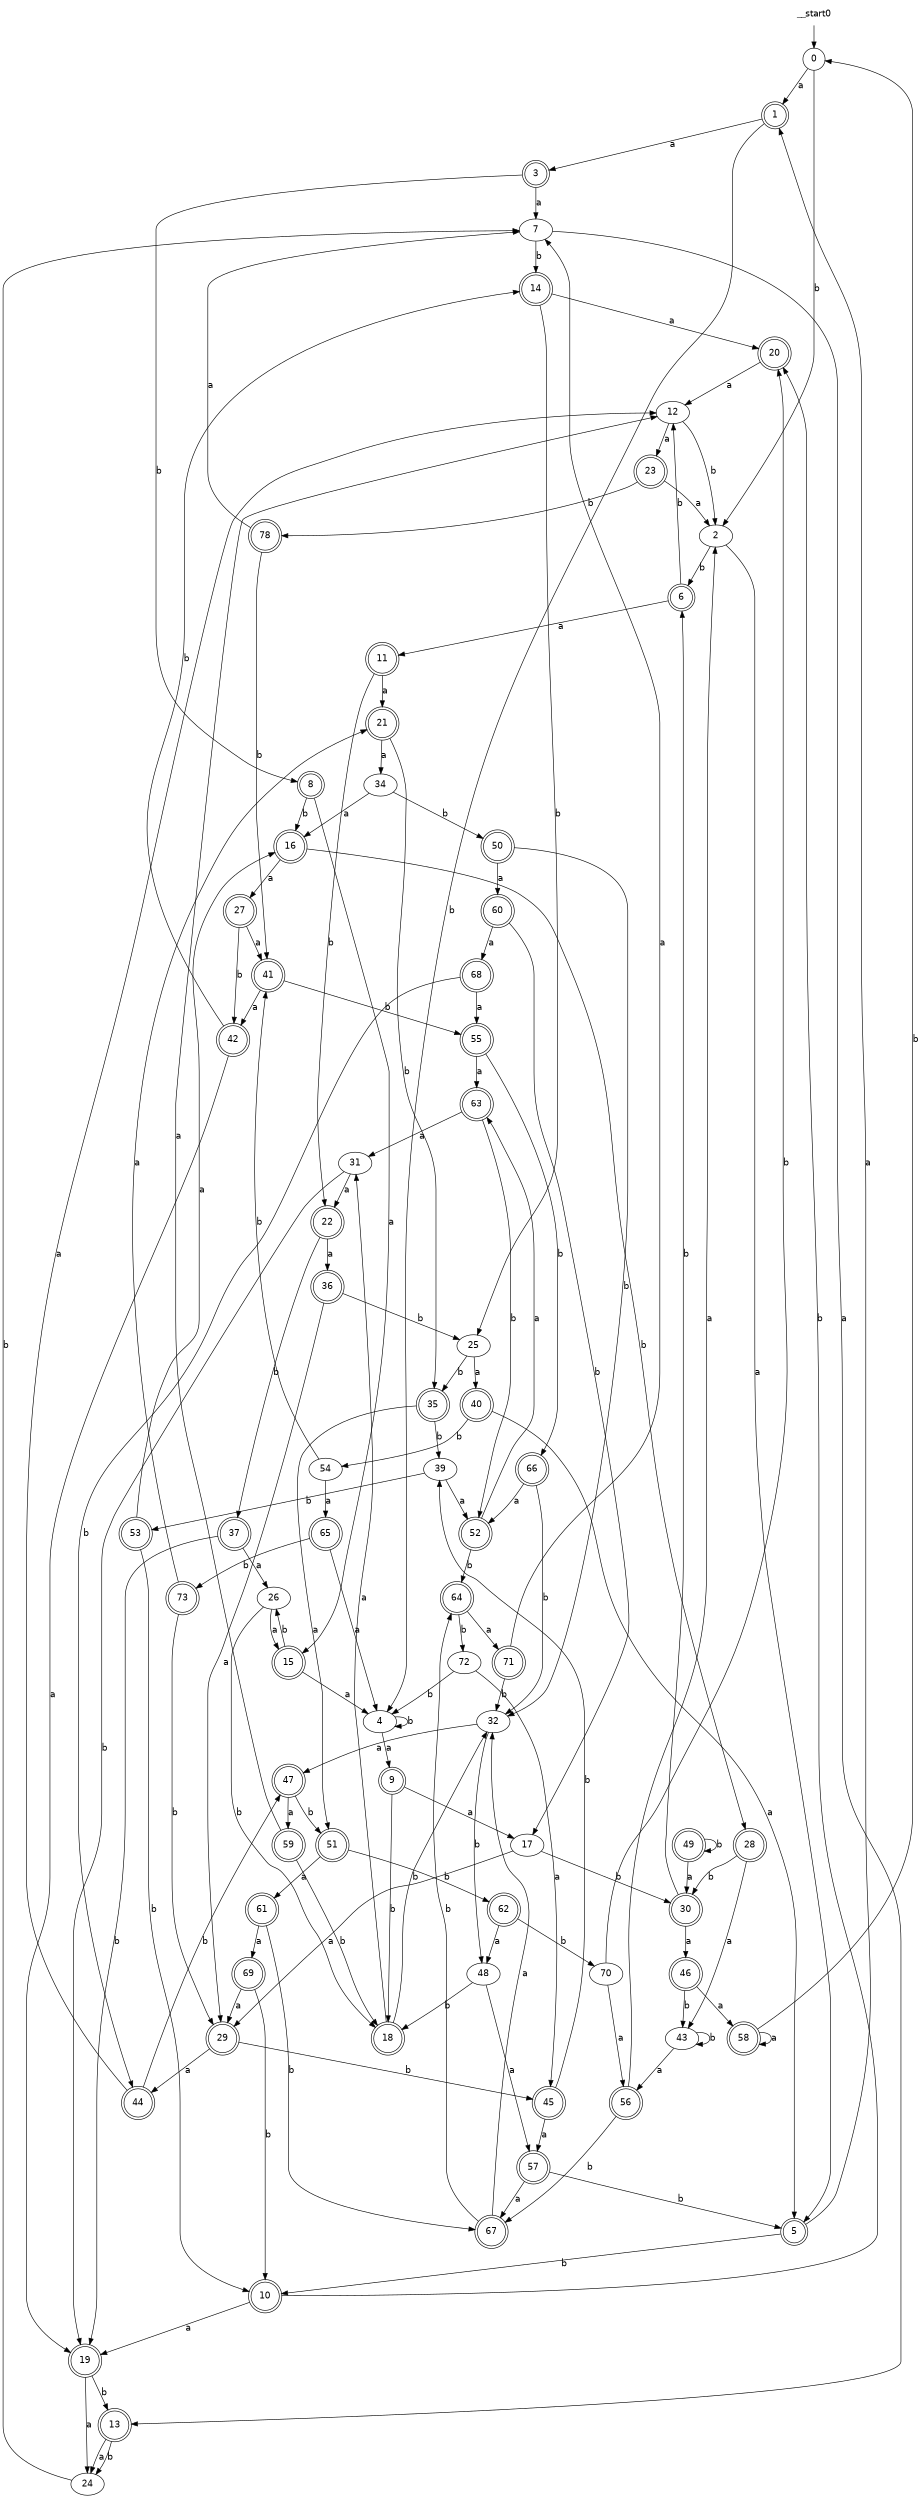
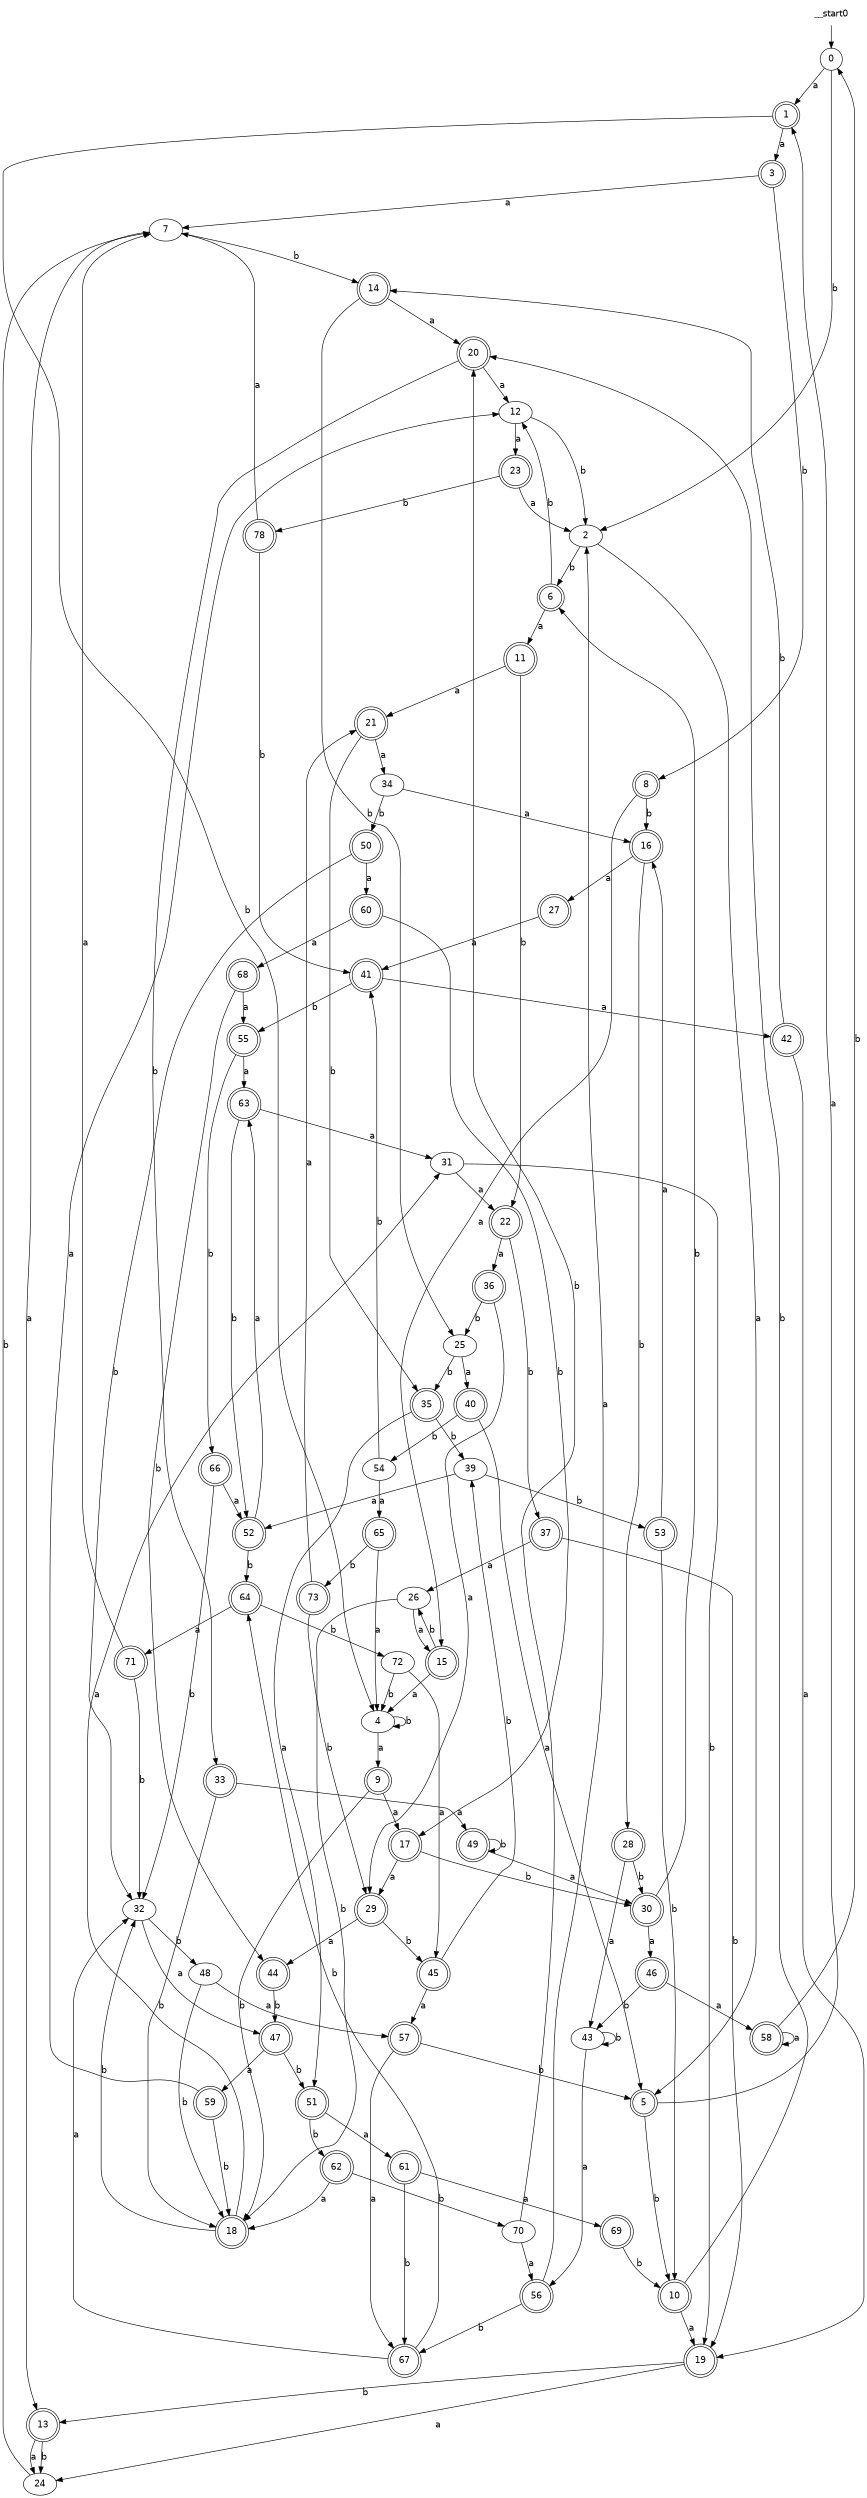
(237, 972) -> none
(96, 1093) -> none
none -> (220, 1781)
(527, 1845) -> (405, 1845)
(494, 1941) -> (297, 2213)
(235, 2003) -> none
